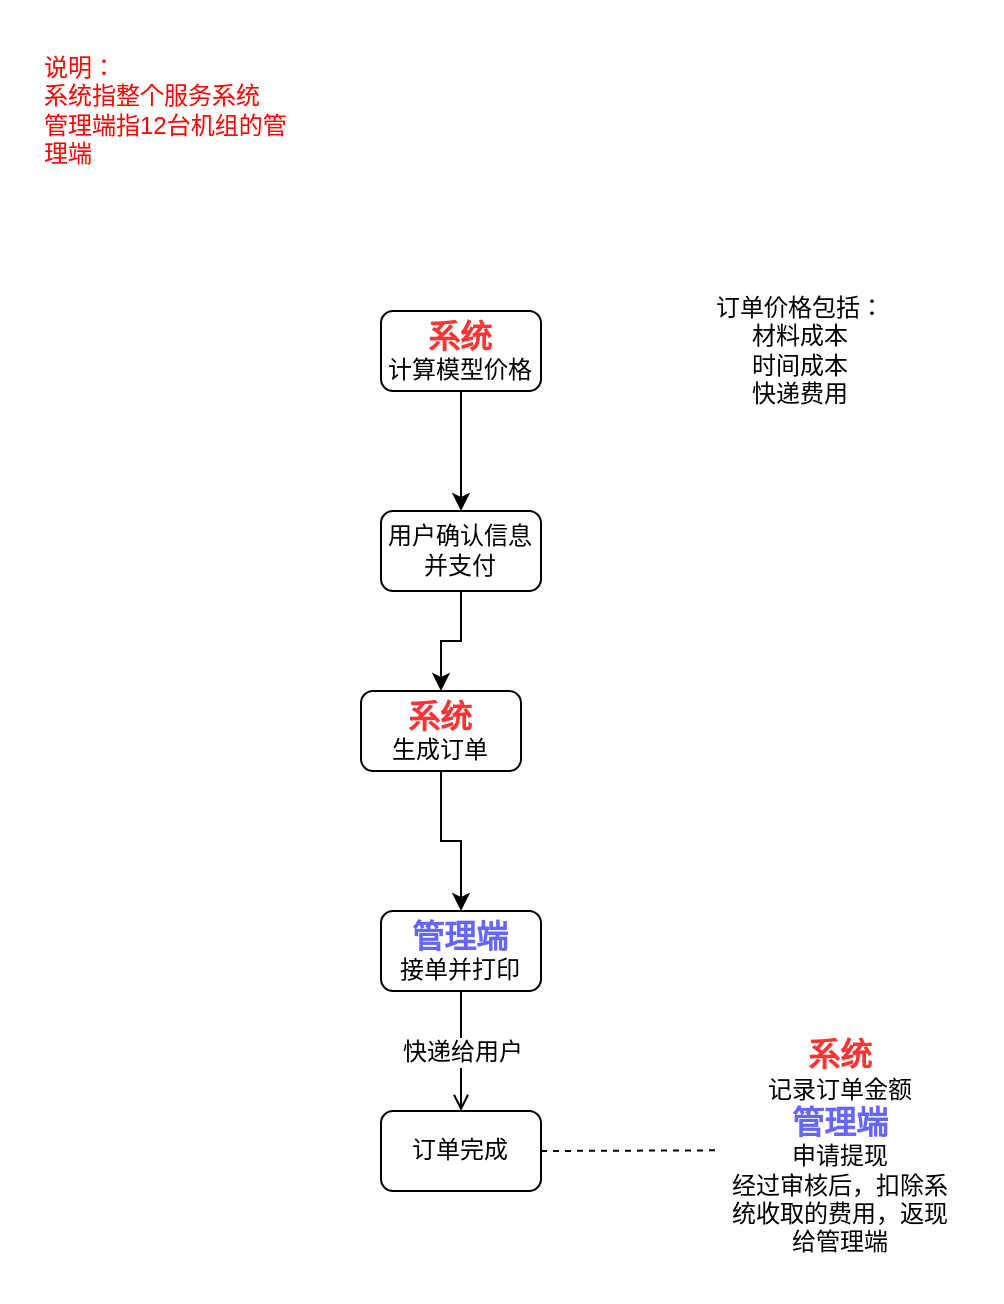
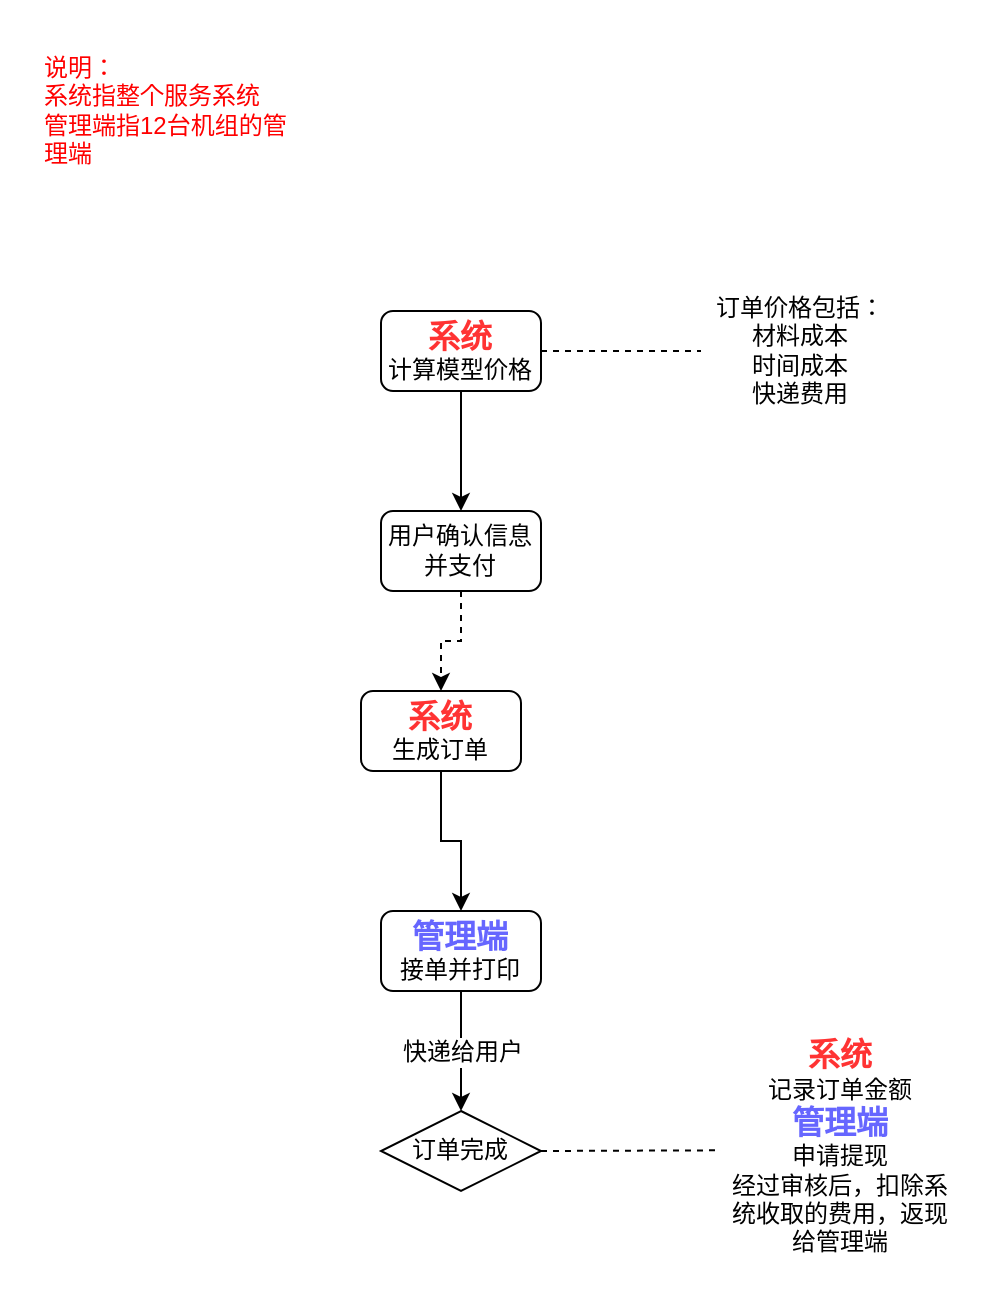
none -> (620, 351)
(456, 641) -> (456, 641)
(461, 1098) -> (461, 1096)
(461, 1151) -> (461, 1151)
